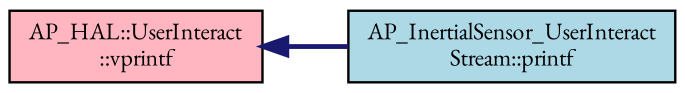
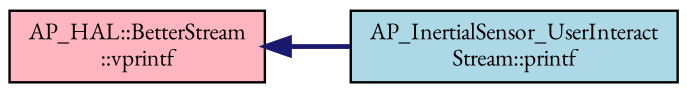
(136, 47) -> (137, 47)
